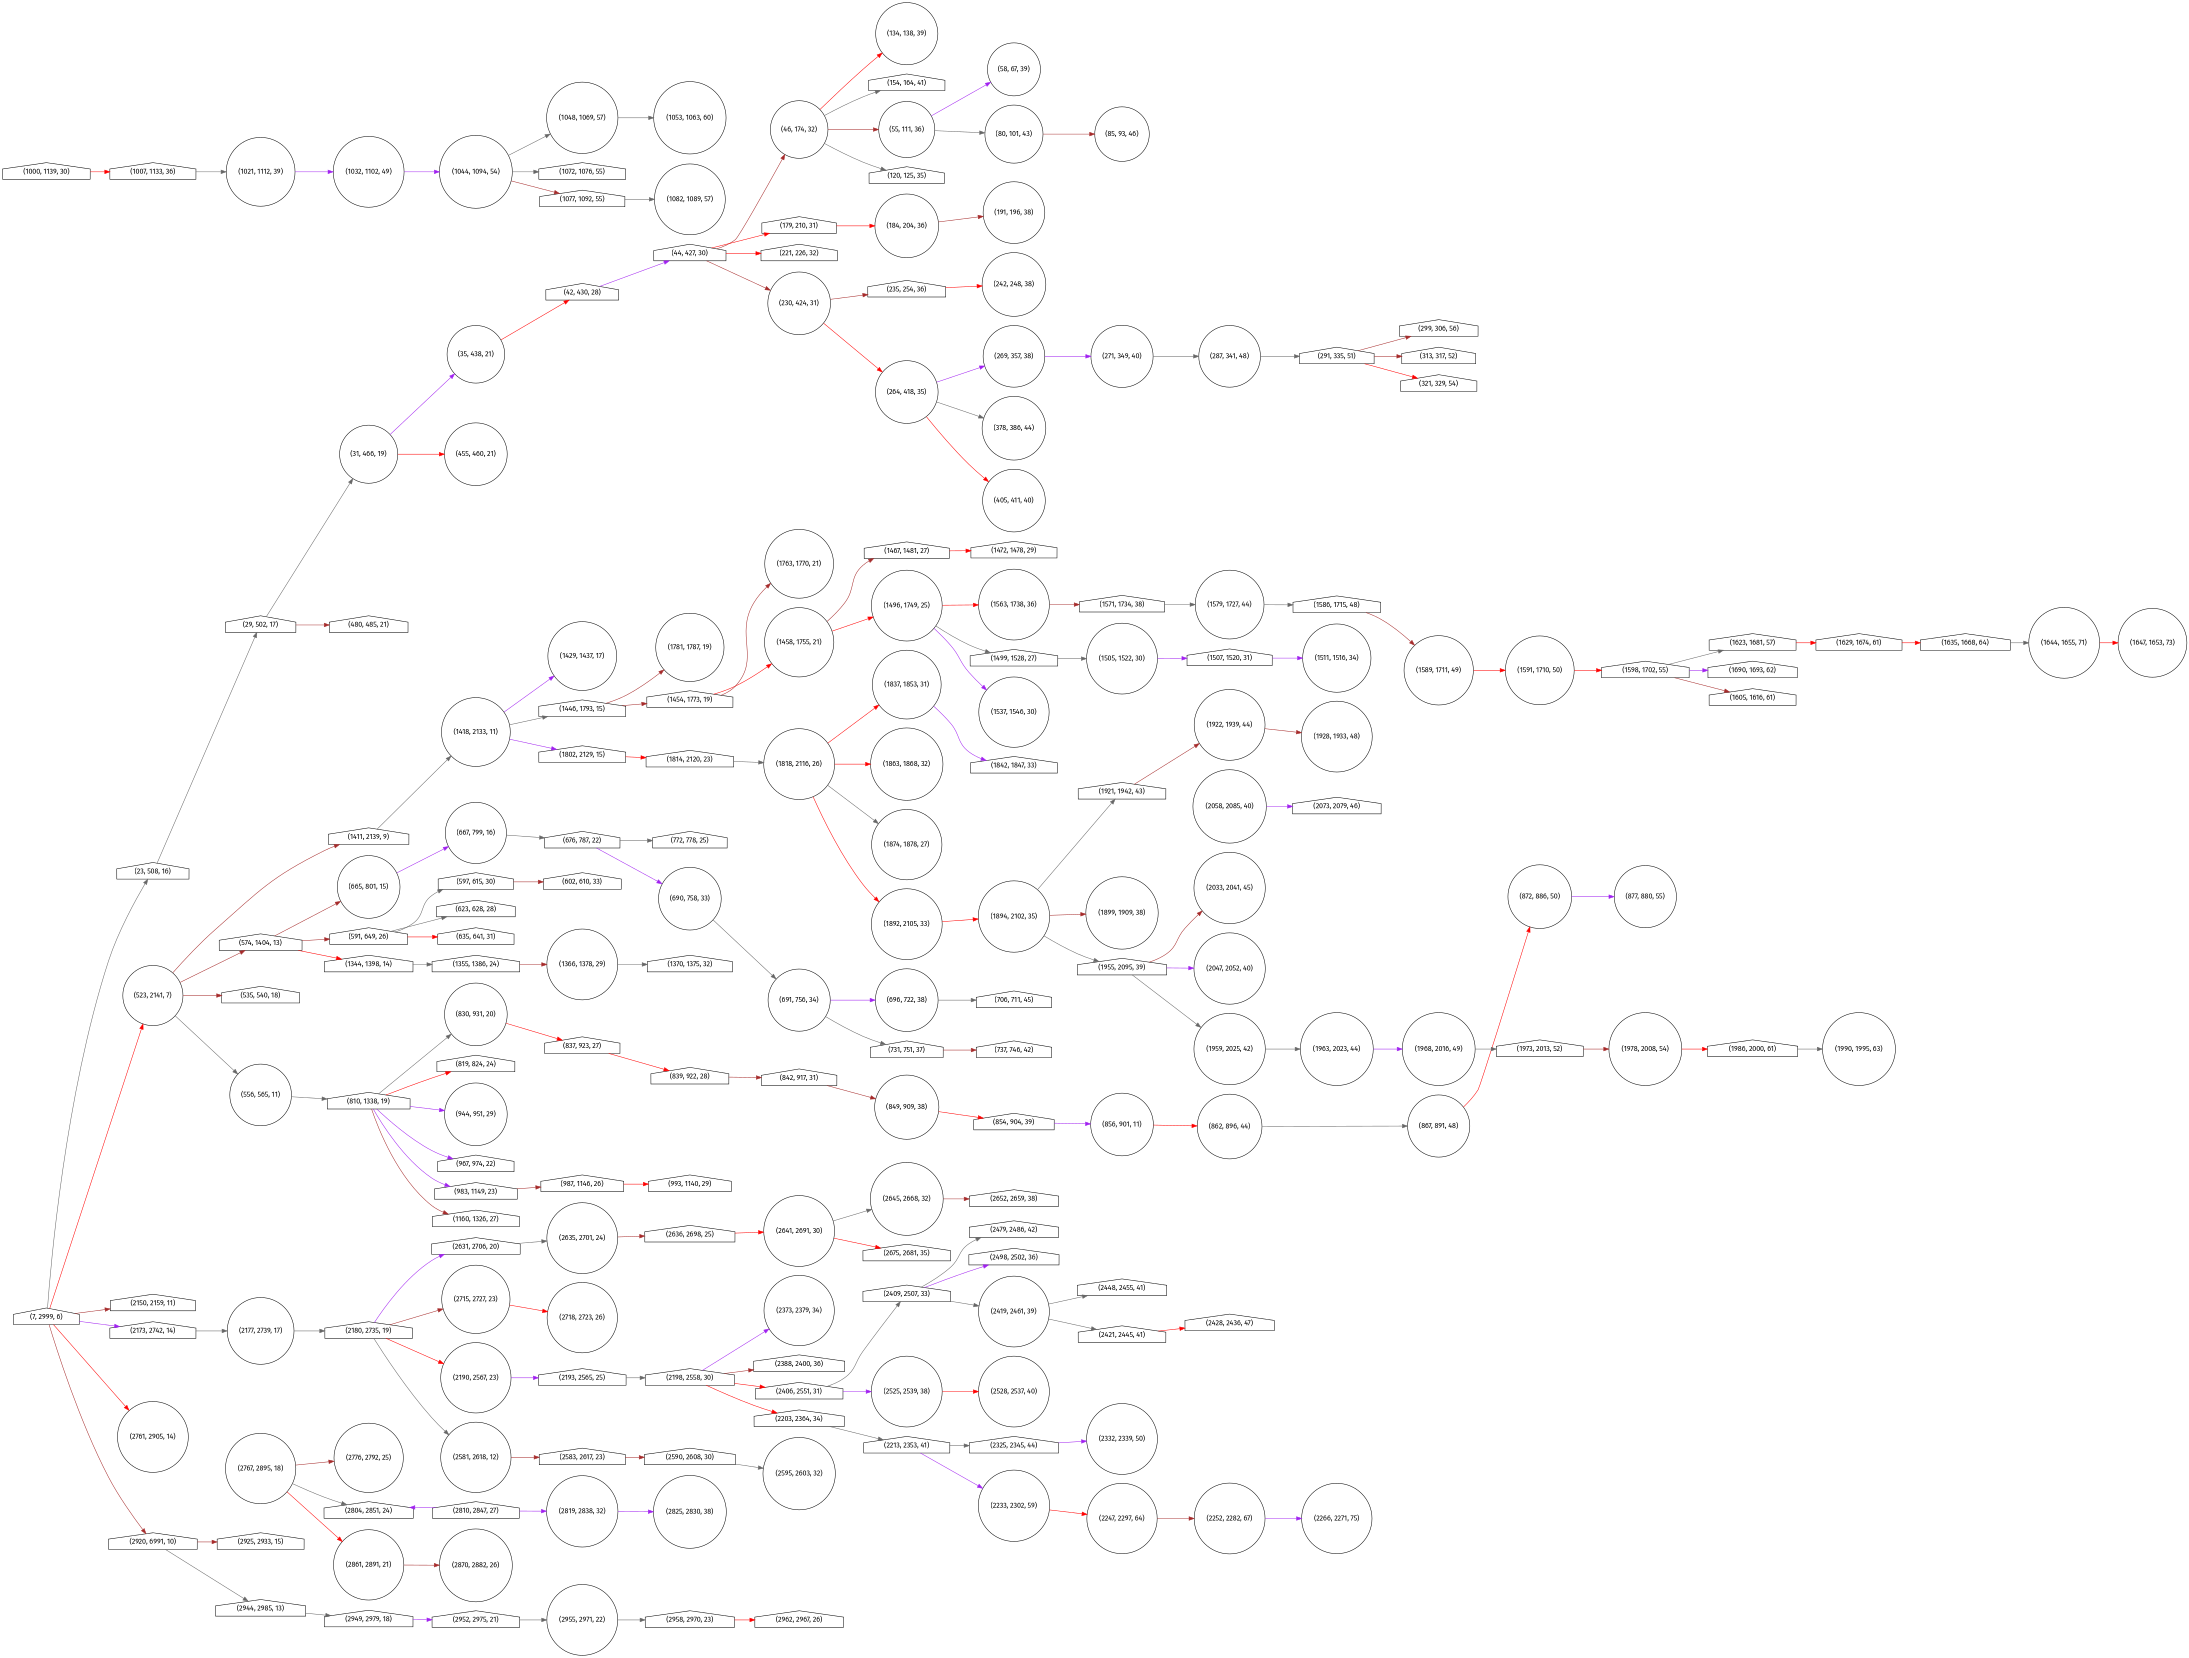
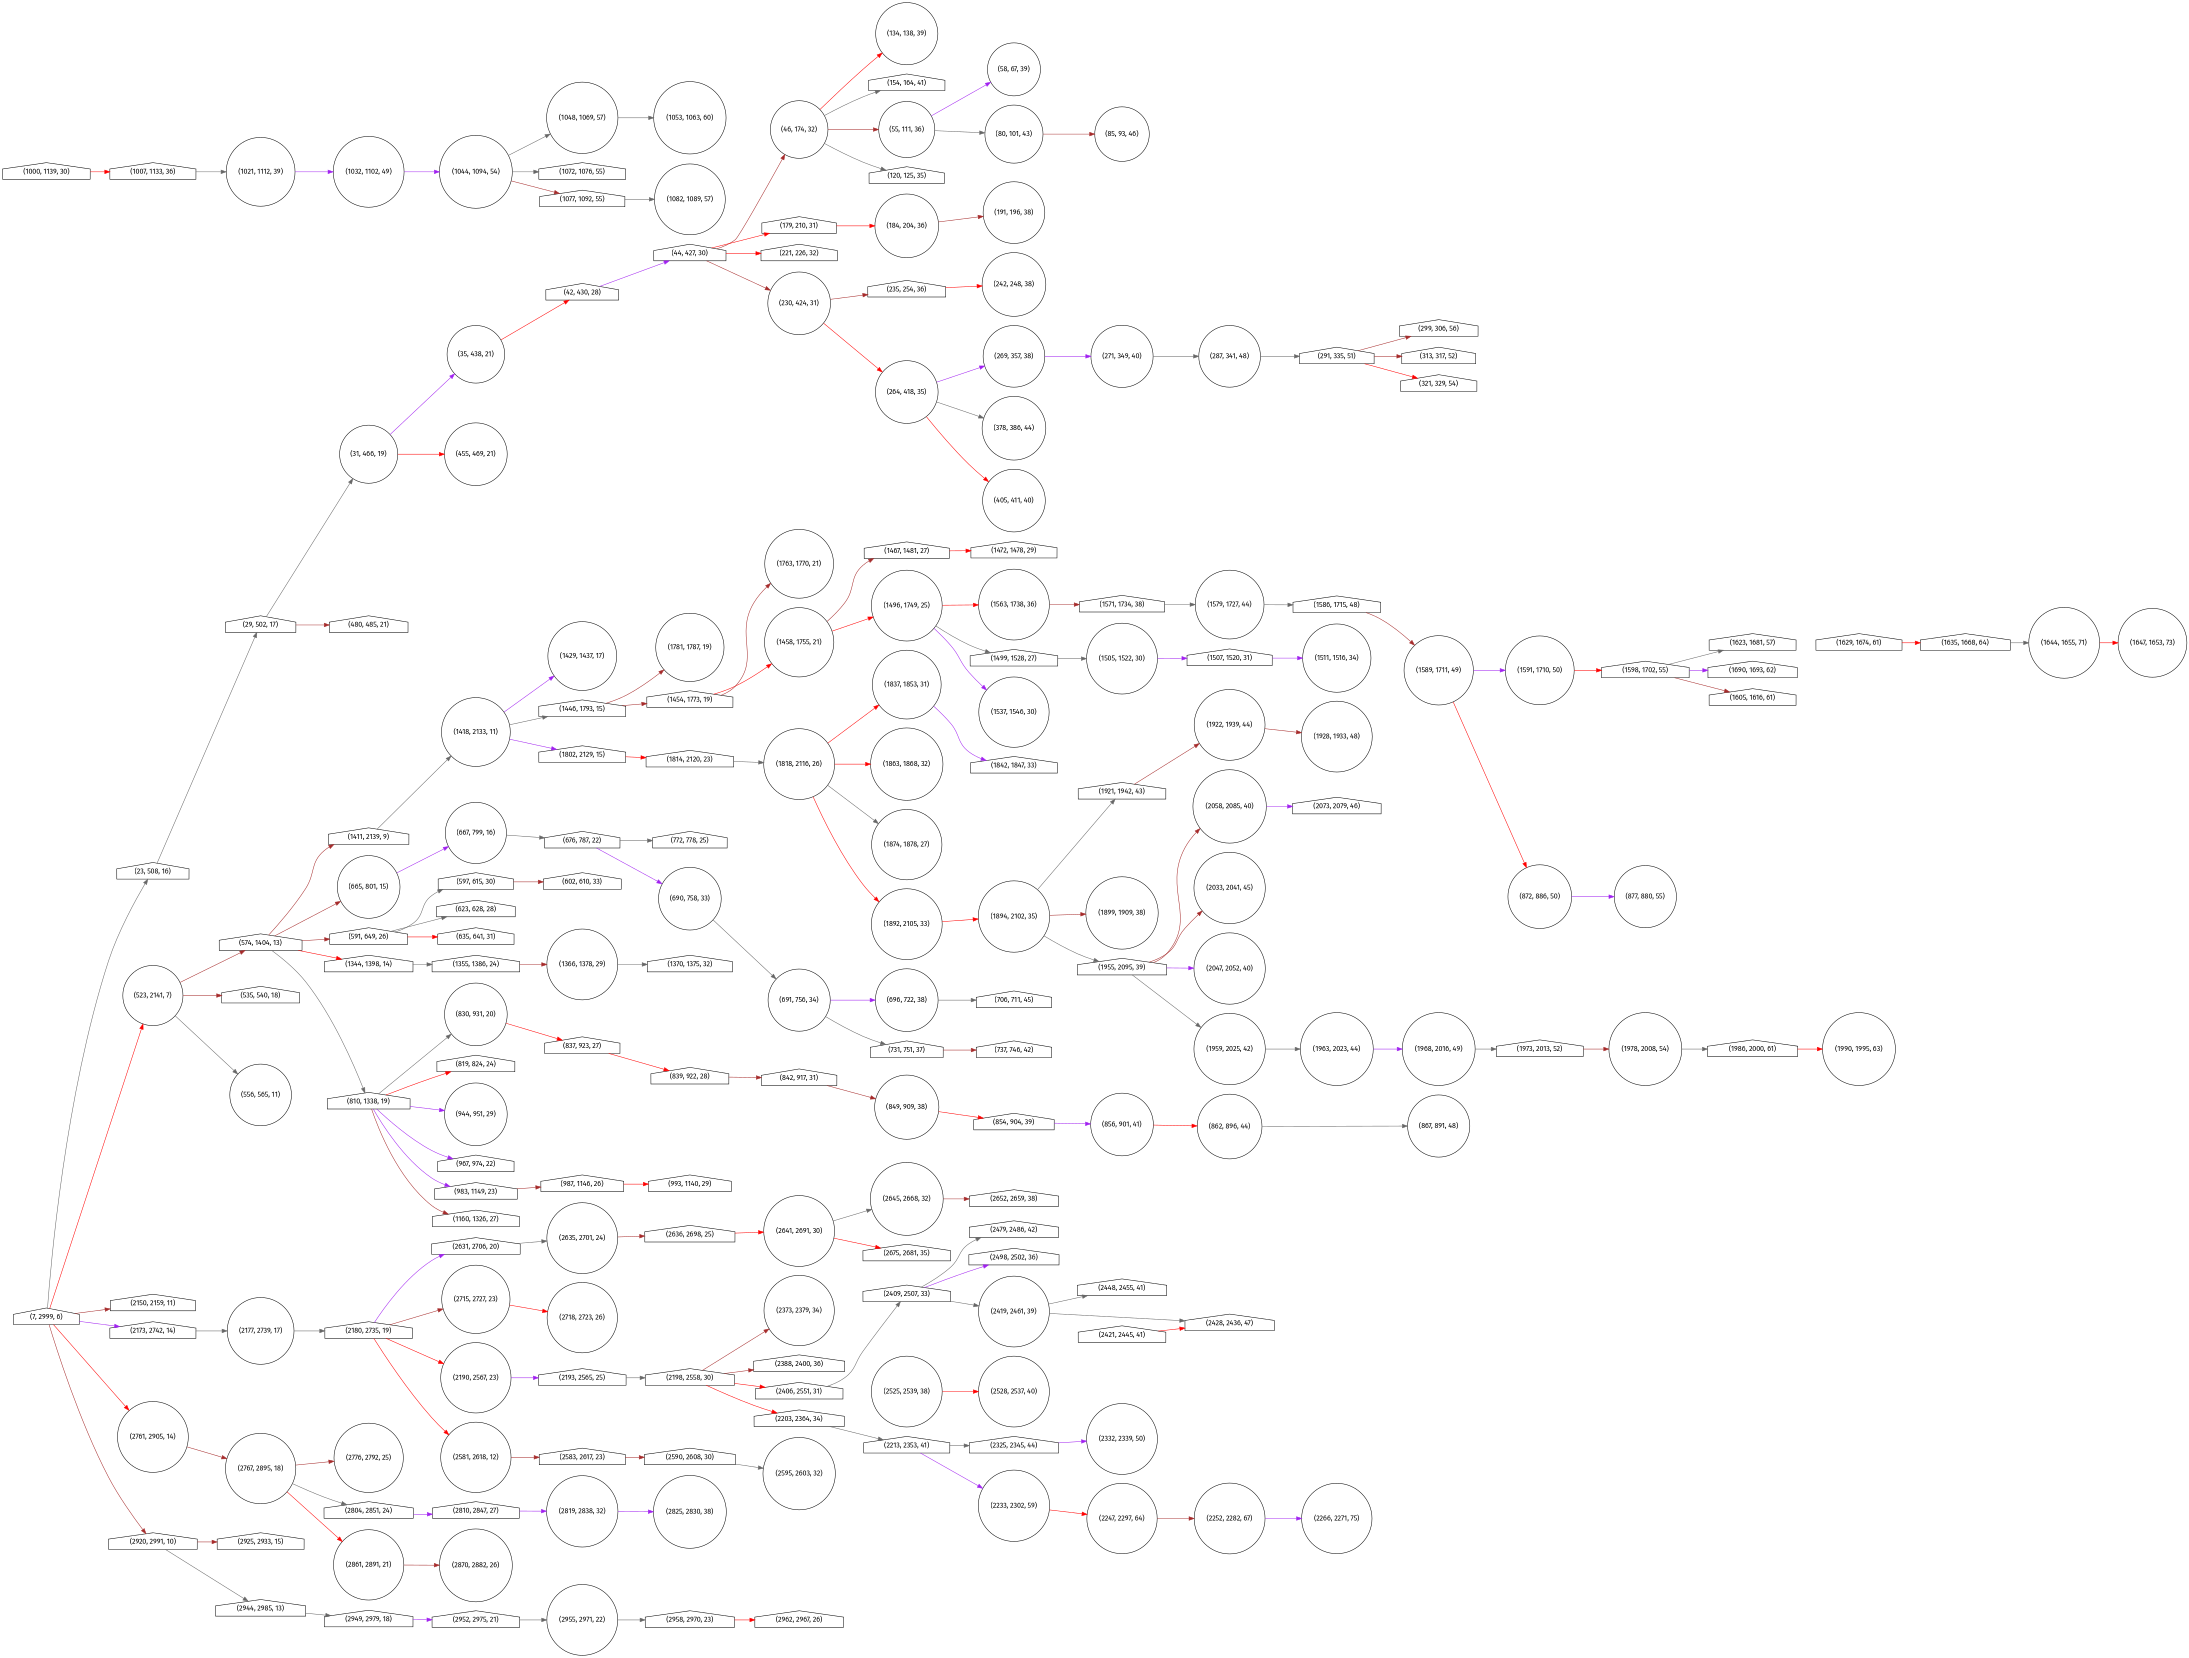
(476, 454) -> (476, 454)
(1803, 643) -> none
(1487, 670) -> (1487, 670)
none -> (1179, 900)
(247, 901) -> (303, 893)
(1500, 1022) -> (1489, 782)
(1692, 1049) -> (1692, 1049)
(1807, 1049) -> (1807, 1049)
(307, 1098) -> (327, 1013)
(1122, 1124) -> (1122, 1124)
(1070, 1324) -> (1115, 1317)
(733, 1351) -> (733, 1351)
(407, 1387) -> (407, 1387)
(855, 1392) -> none
none -> (204, 1452)
(425, 1507) -> (420, 1514)
(153, 1542) -> (153, 1542)
